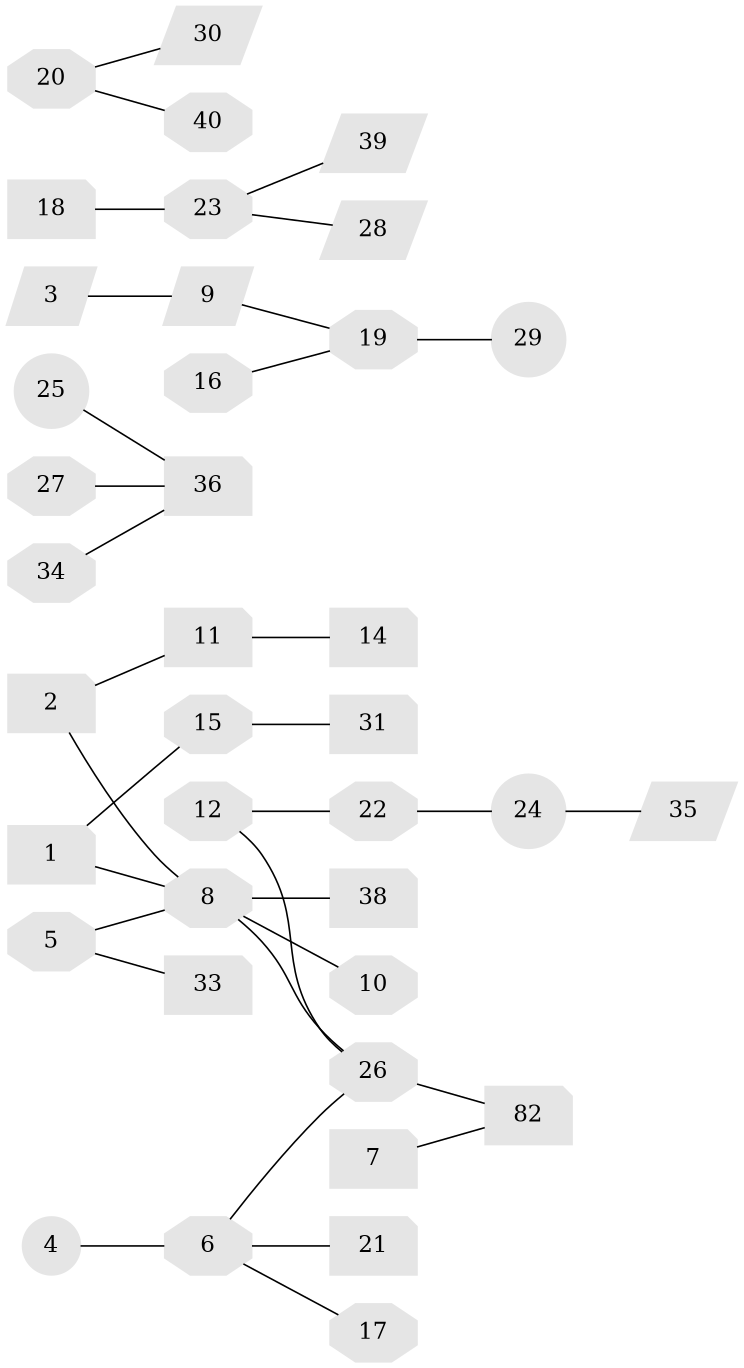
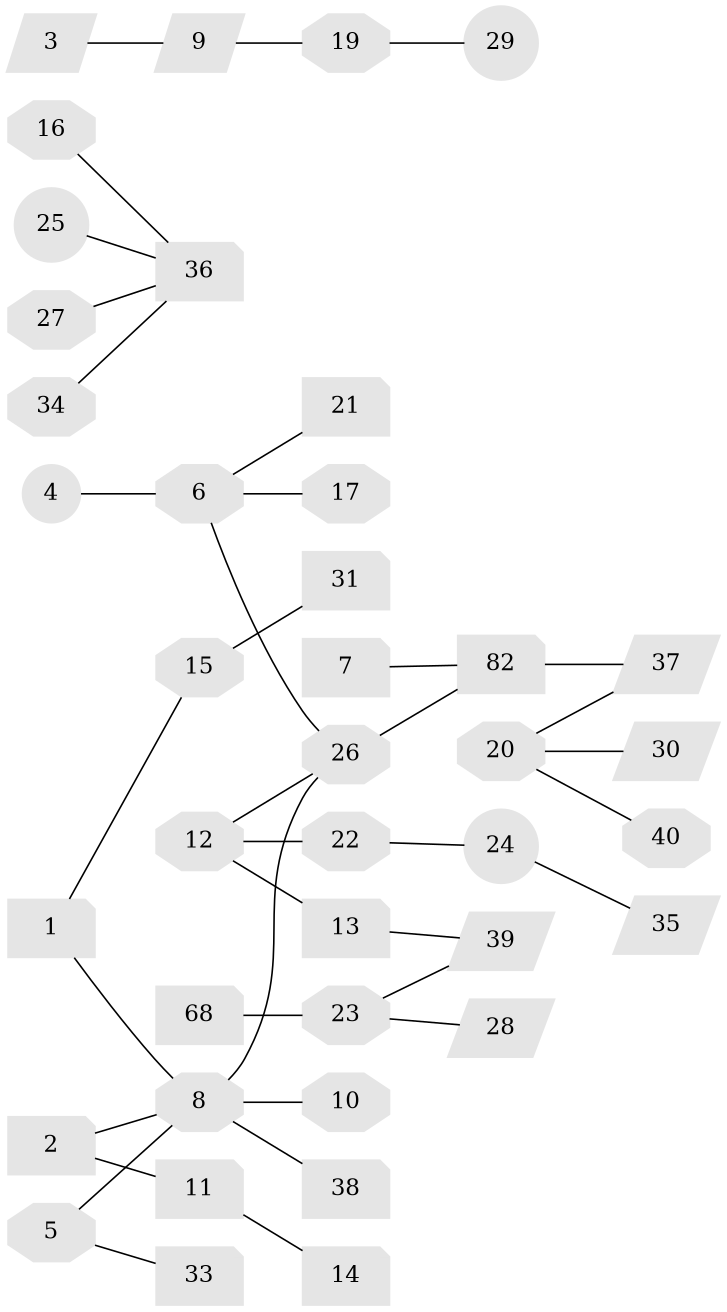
(51, 209) -> (200, 1015)
(291, 361) -> (123, 198)
none -> (666, 664)
none -> (346, 928)
